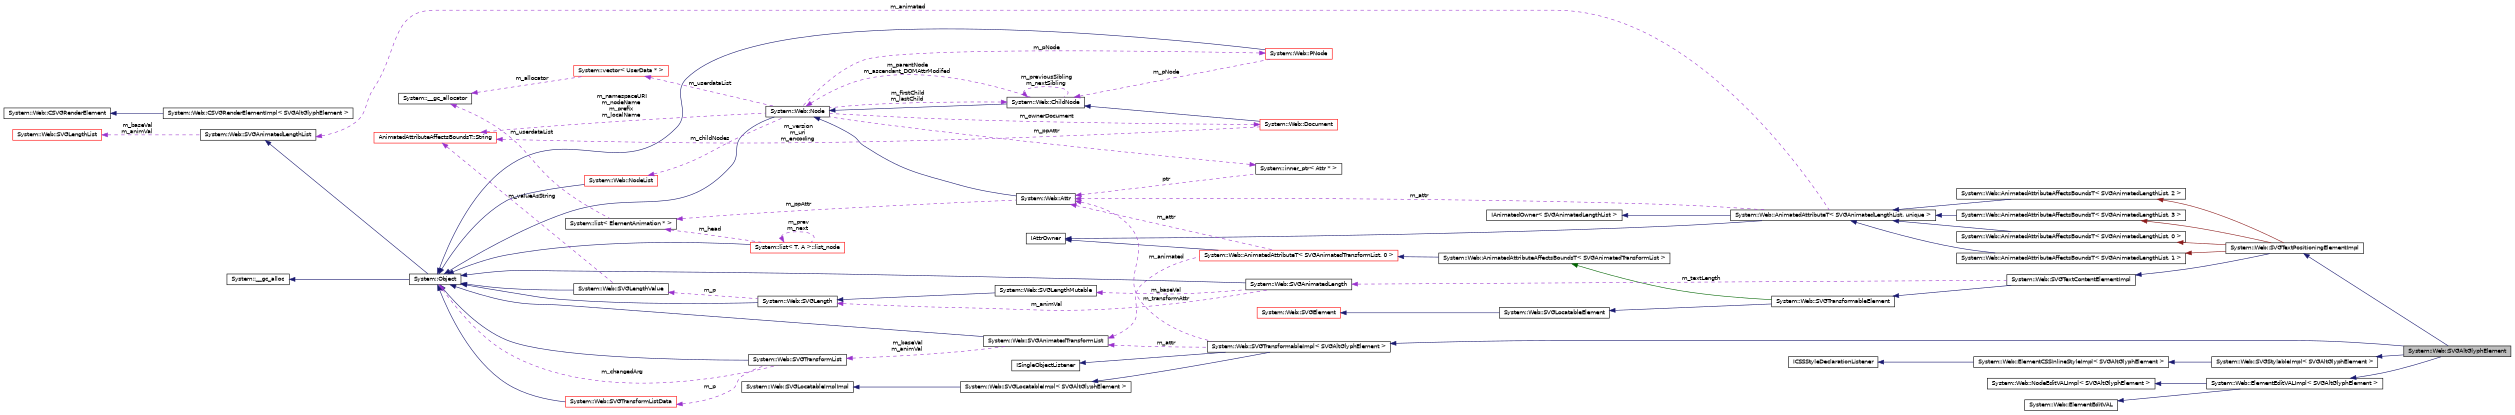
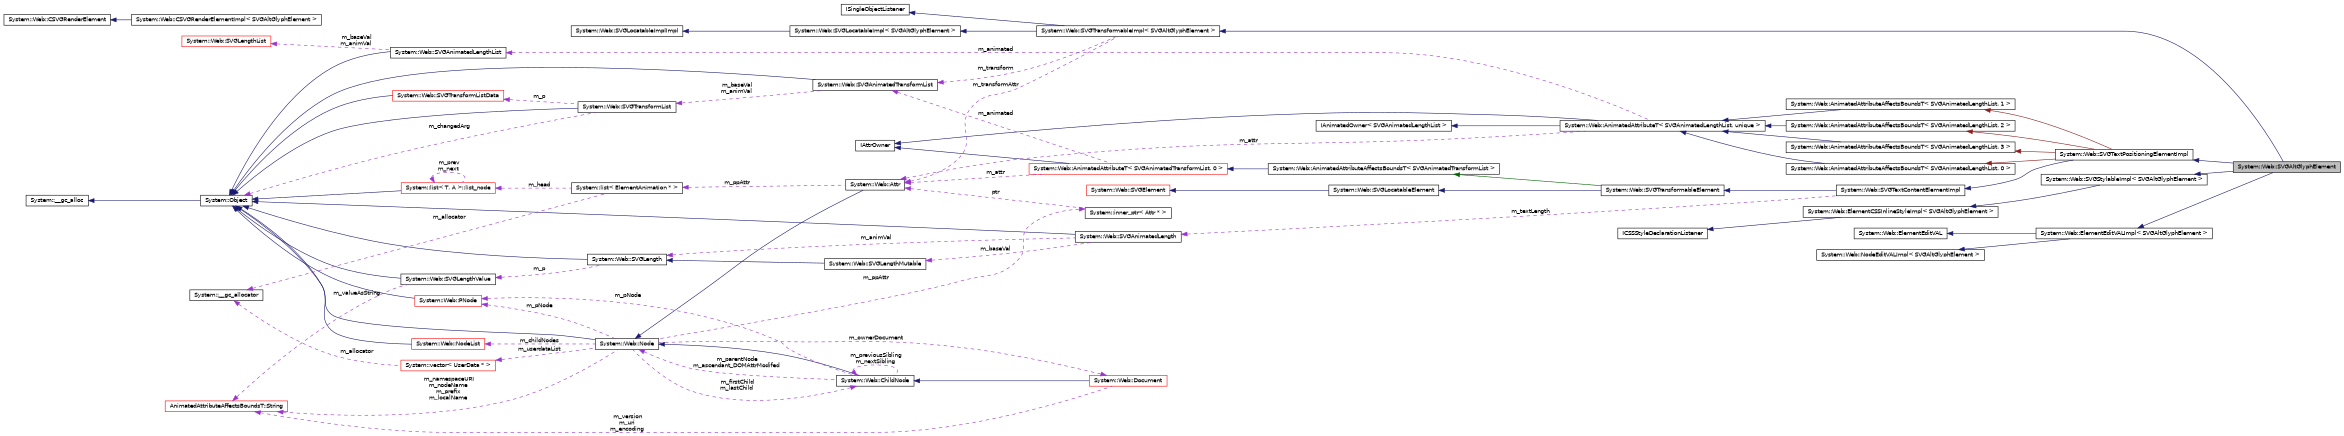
(1175, 78) -> (668, 309)
(531, 132) -> (448, 217)
(349, 209) -> (293, 99)
(716, 236) -> (536, 188)
(1165, 343) -> (995, 68)
